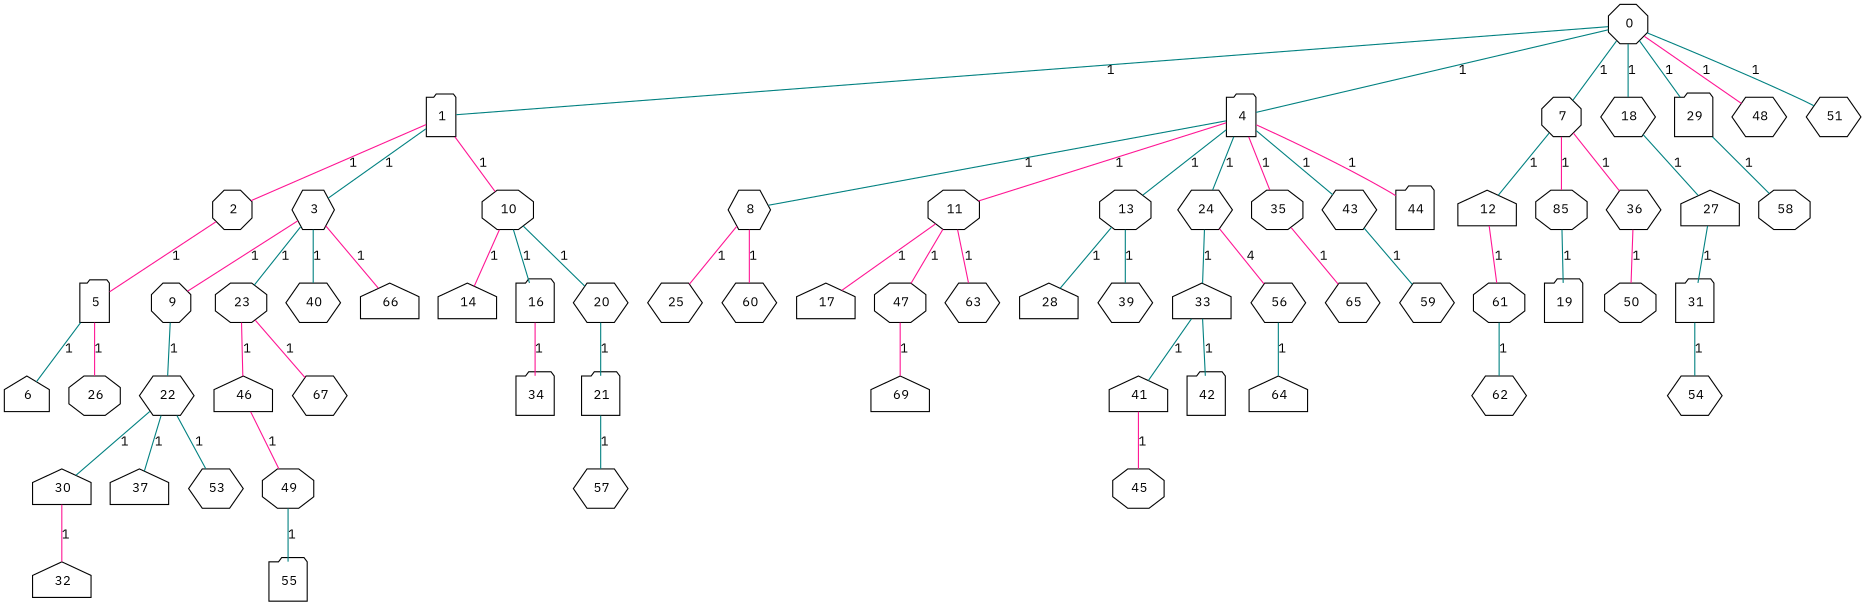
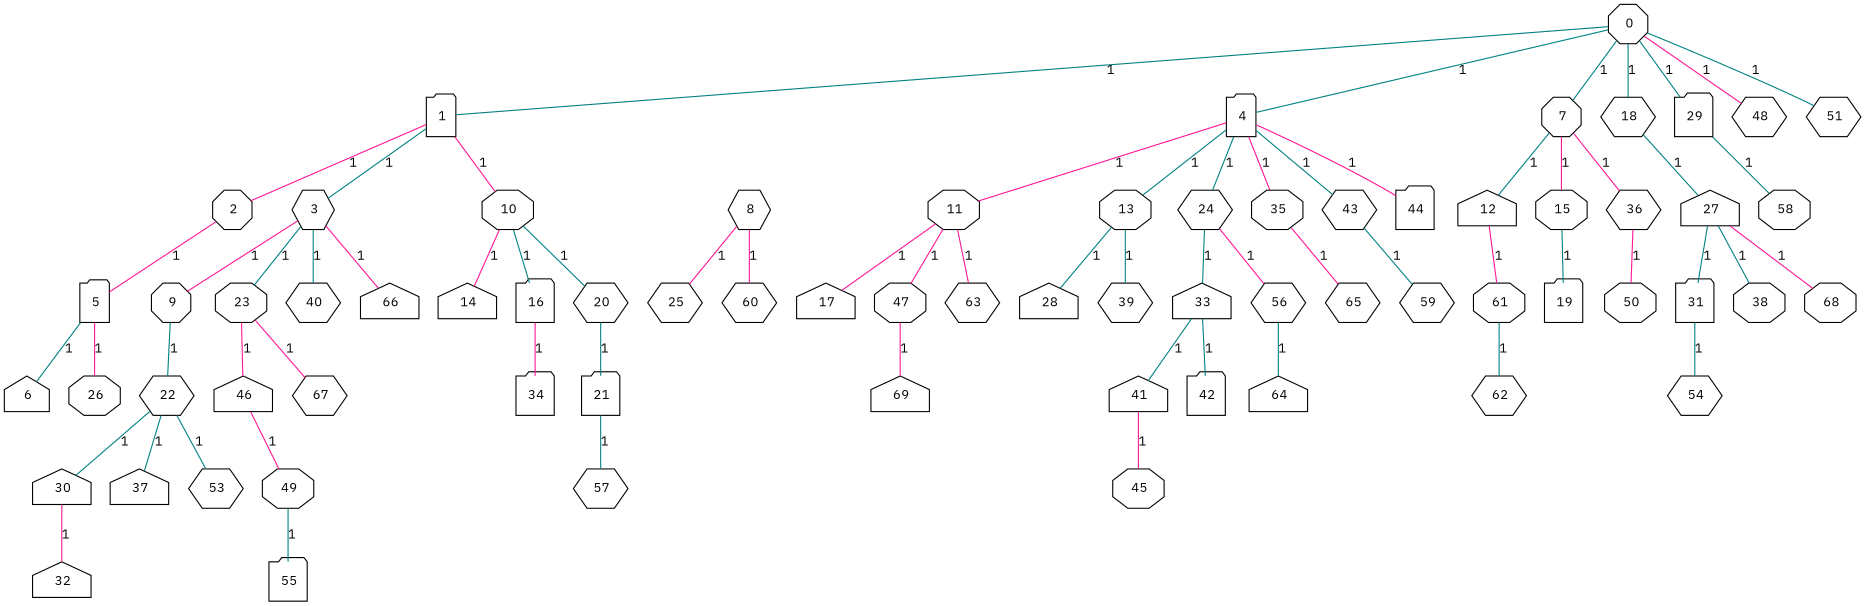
(997, 163) -> none
(1561, 210) -> (1561, 210)
(1251, 256) -> (1251, 256)
none -> (1759, 303)
none -> (1830, 303)
